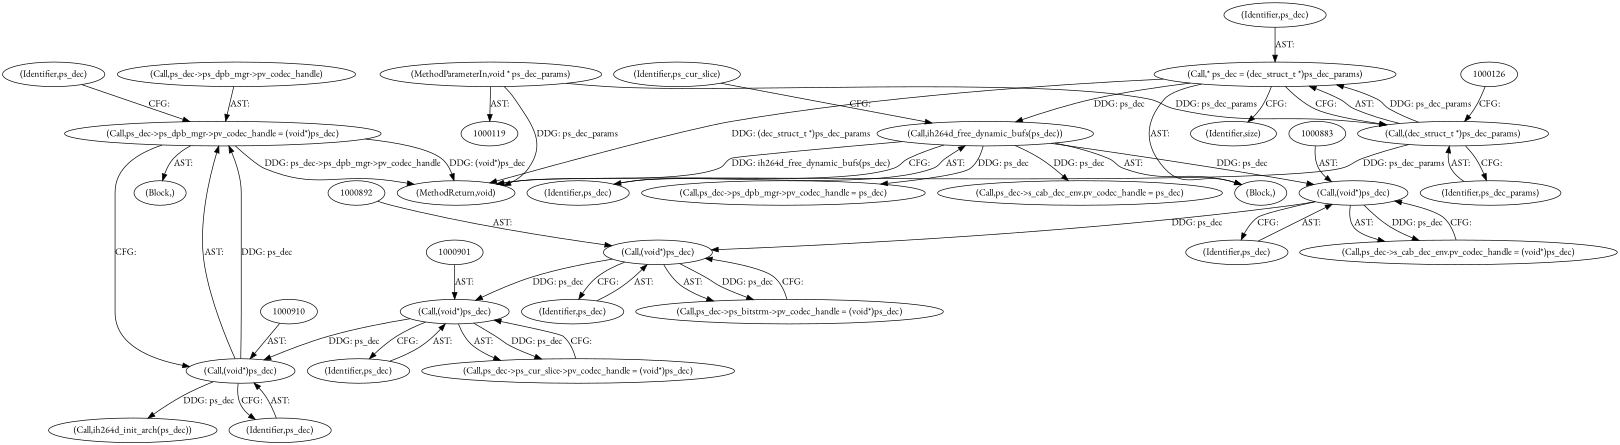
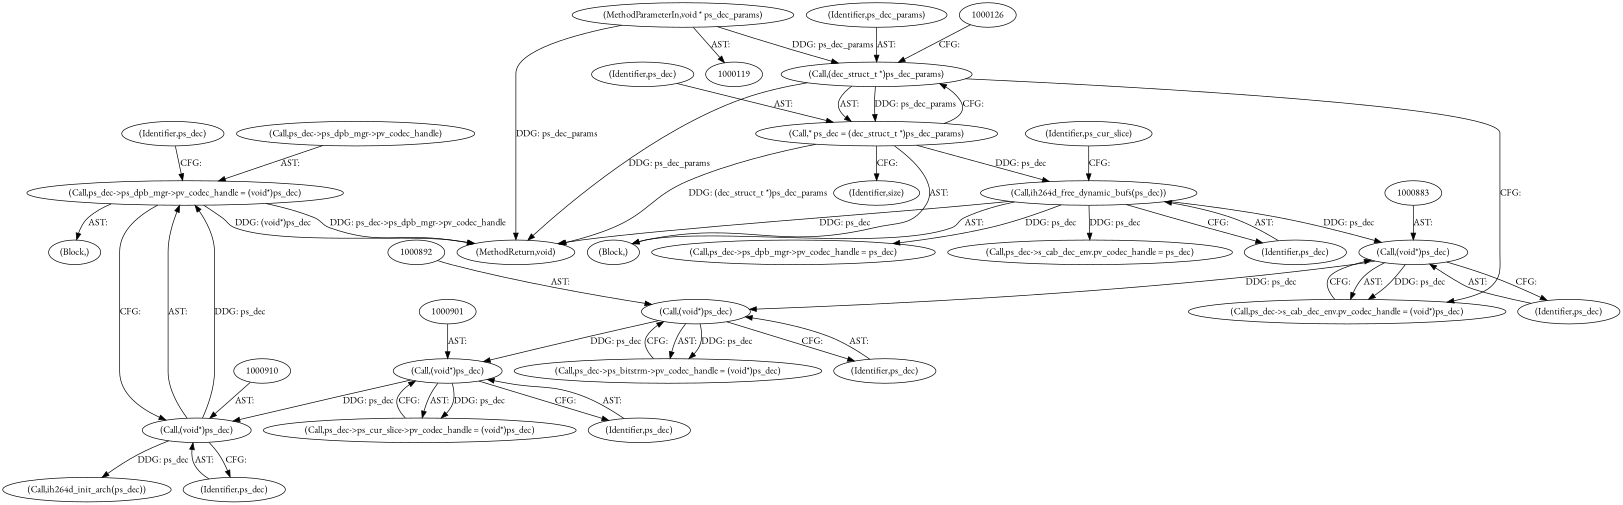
(1476, 159) -> (1333, 102)
(811, 163) -> (845, 223)
